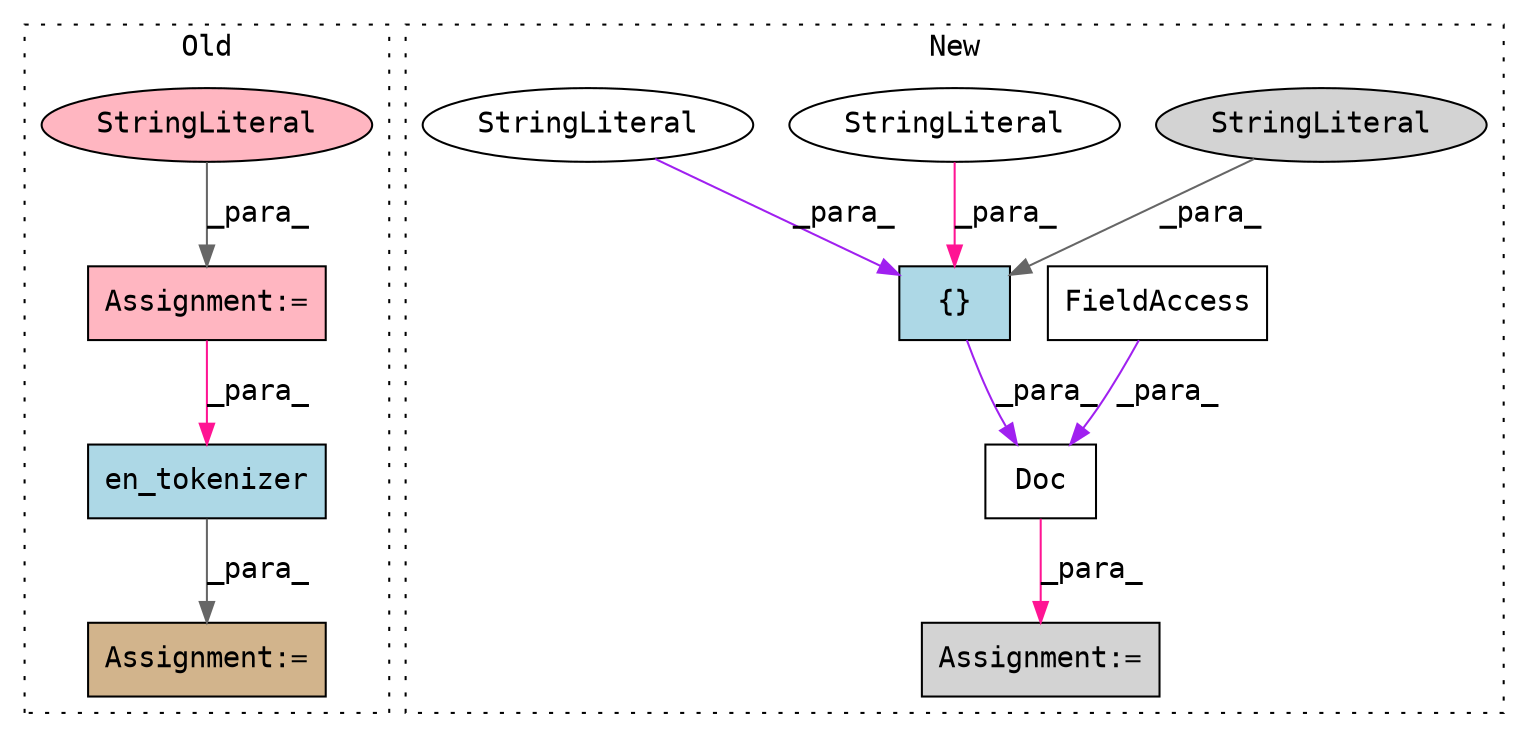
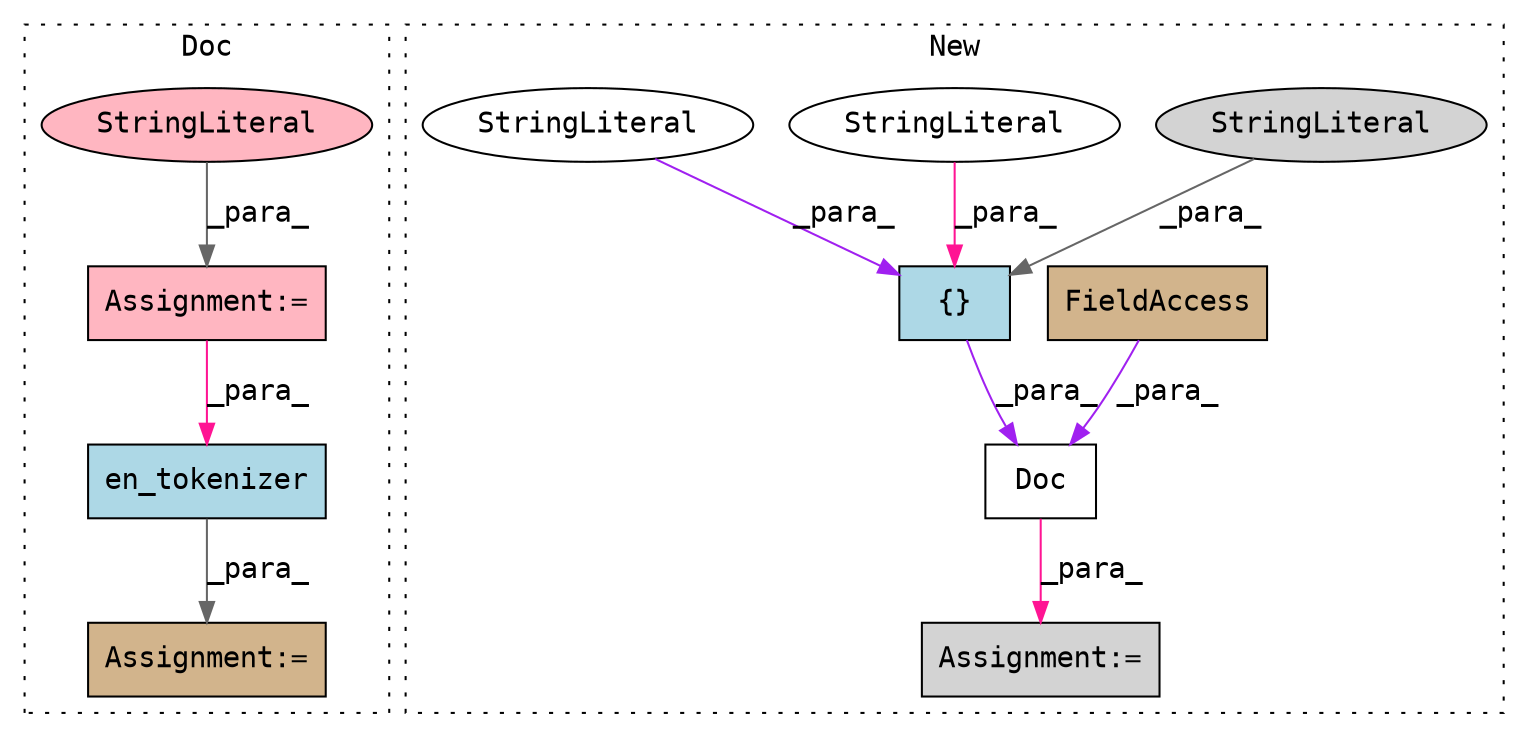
(207, 48) -> (207, 48)
(1157, 303) -> (1157, 303)
